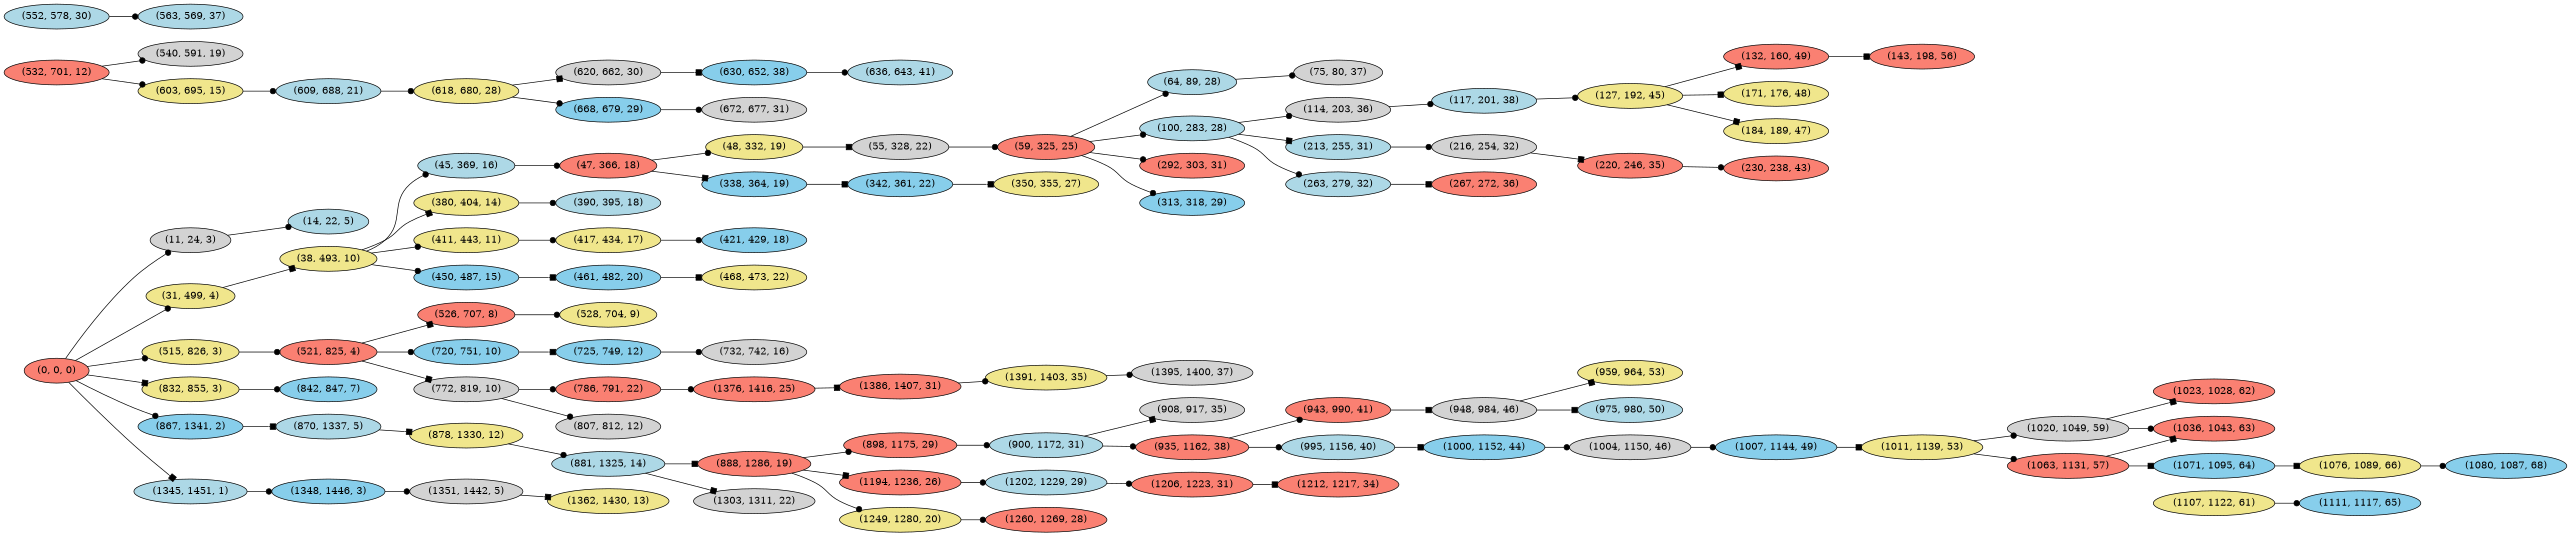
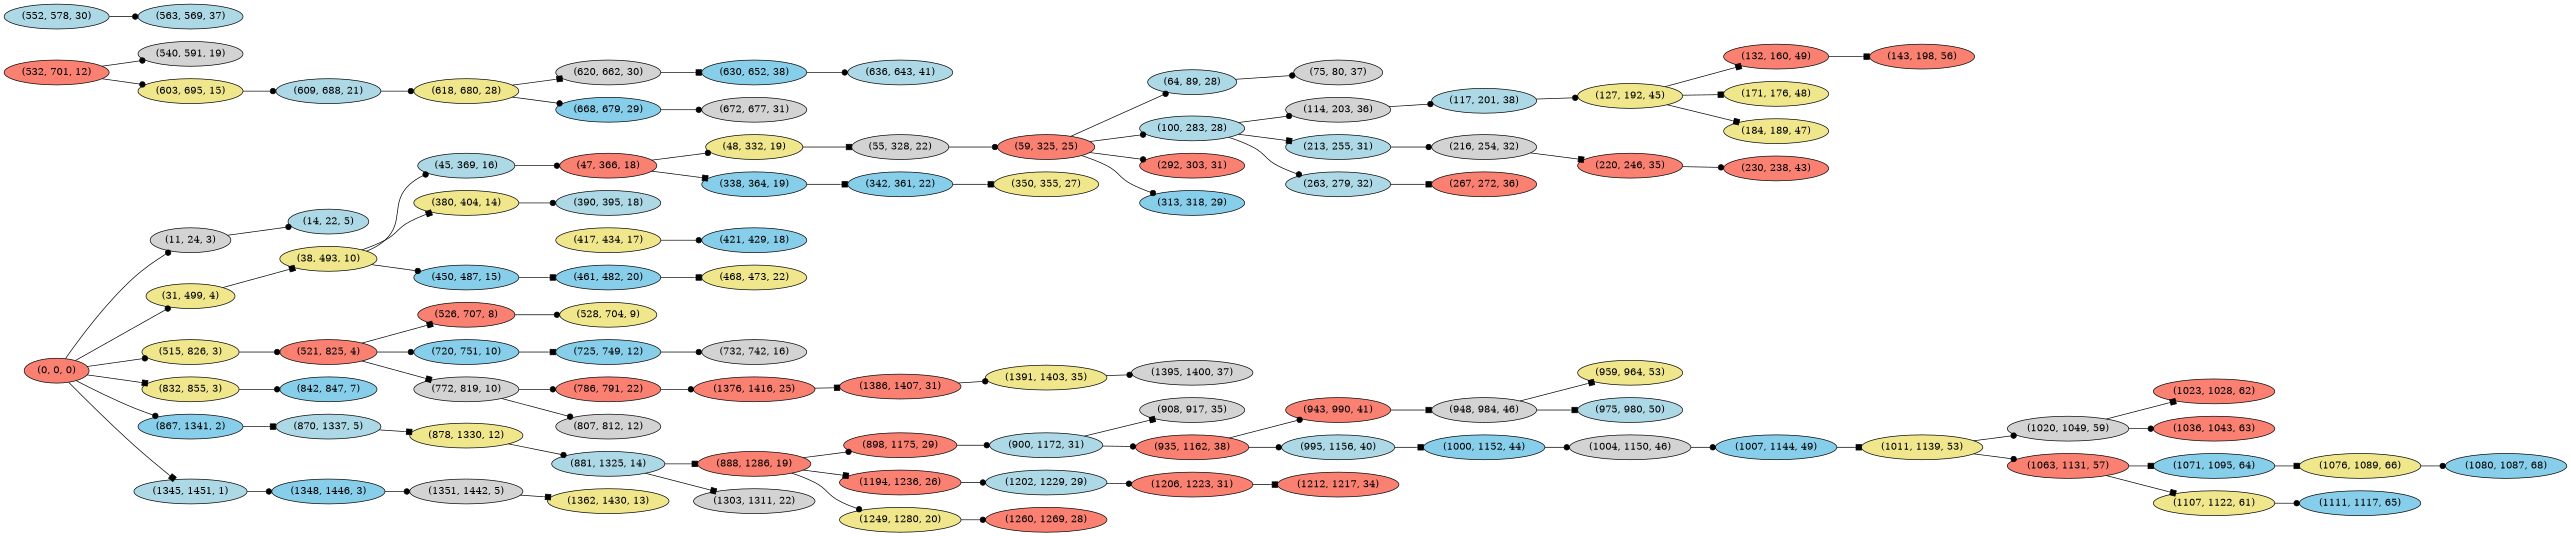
(466, 240) -> none
(2138, 448) -> (2138, 484)
